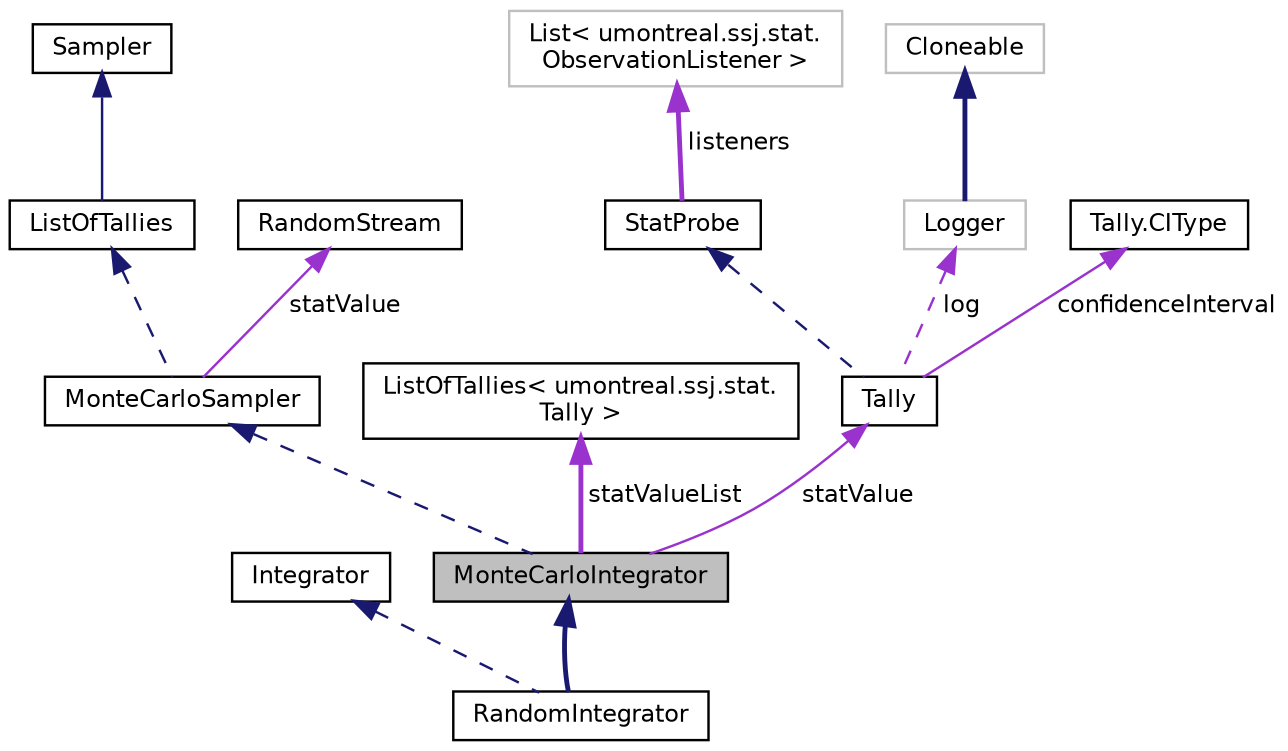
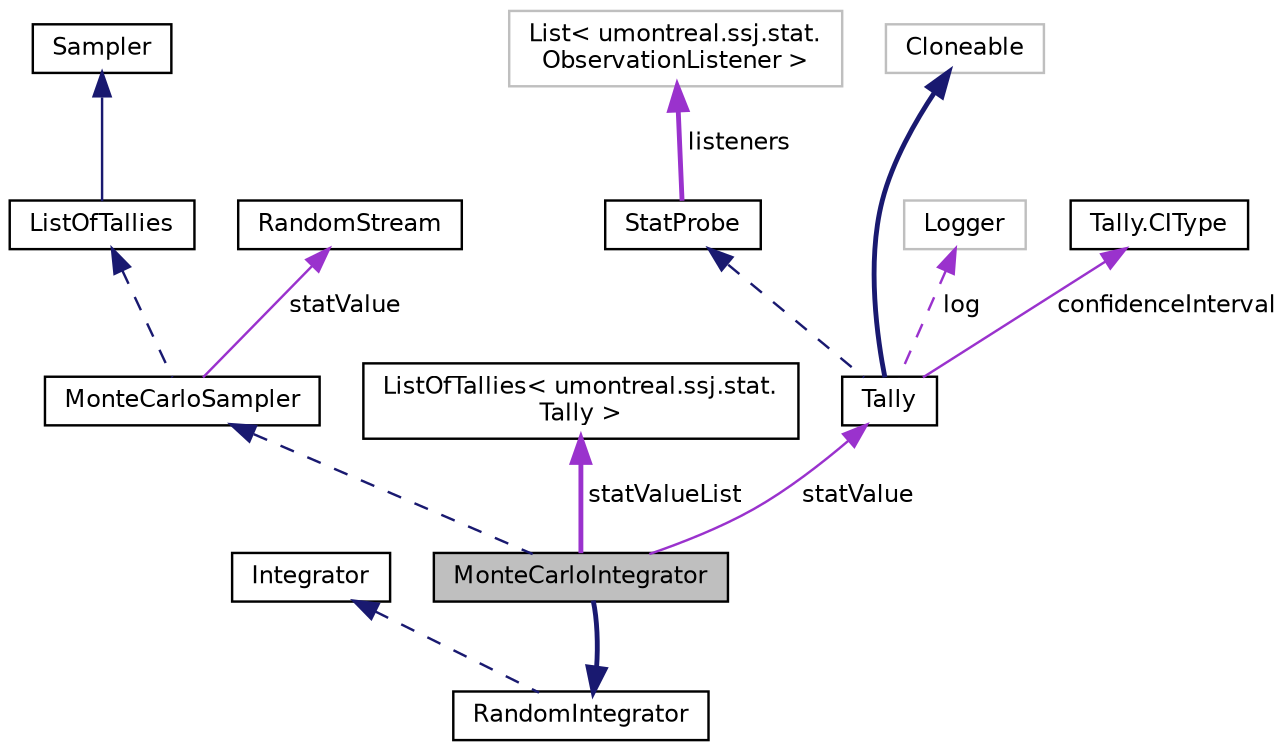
(965, 149) -> (877, 229)
(565, 659) -> (597, 634)
